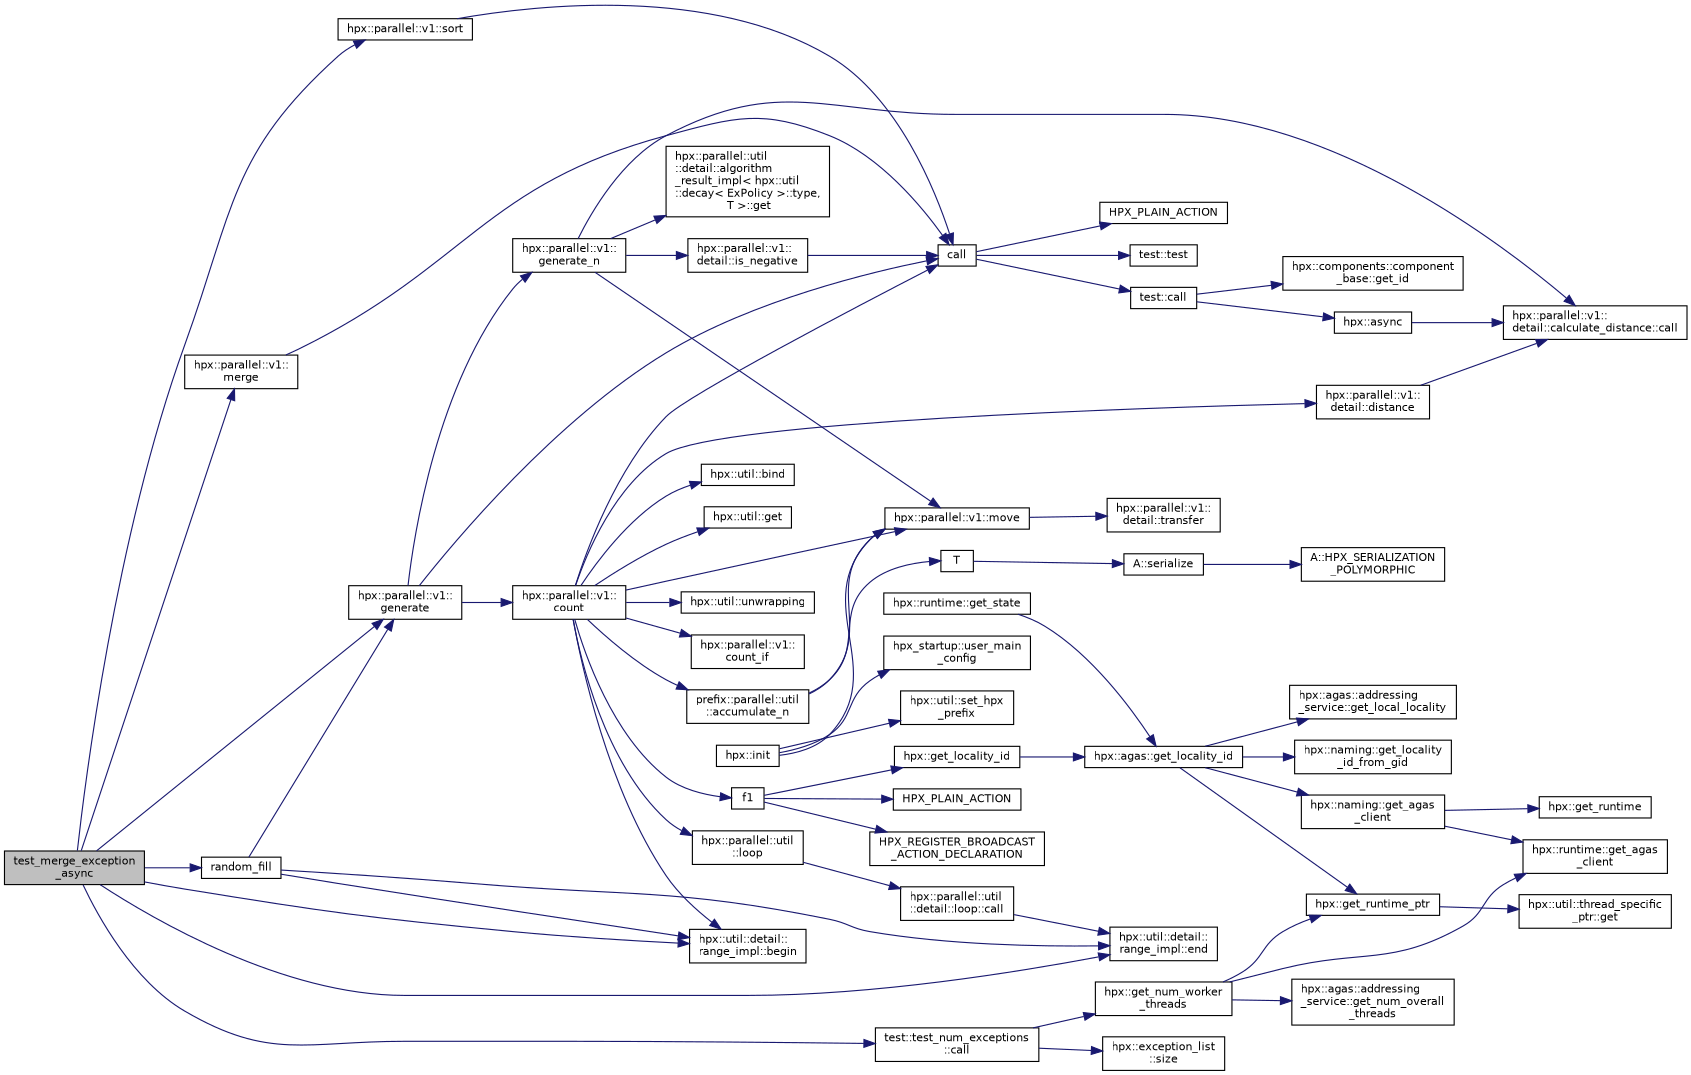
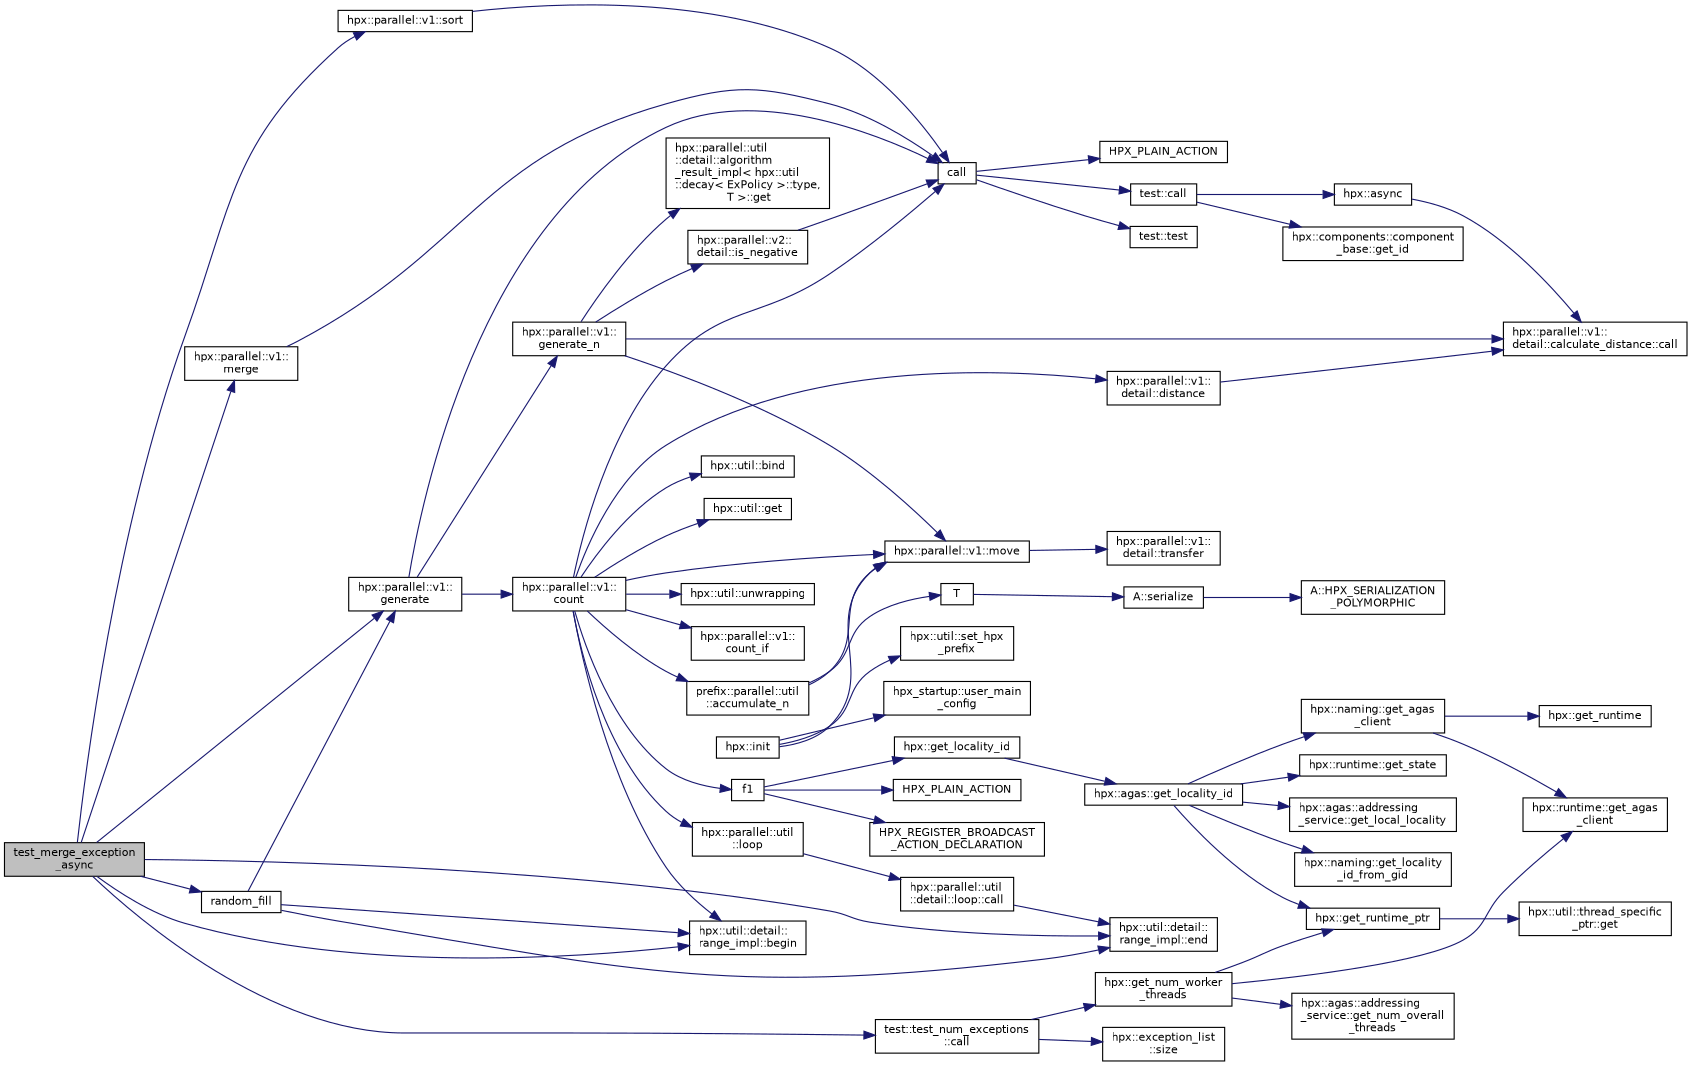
(748, 255) -> (748, 247)
(1093, 665) -> (1264, 781)
